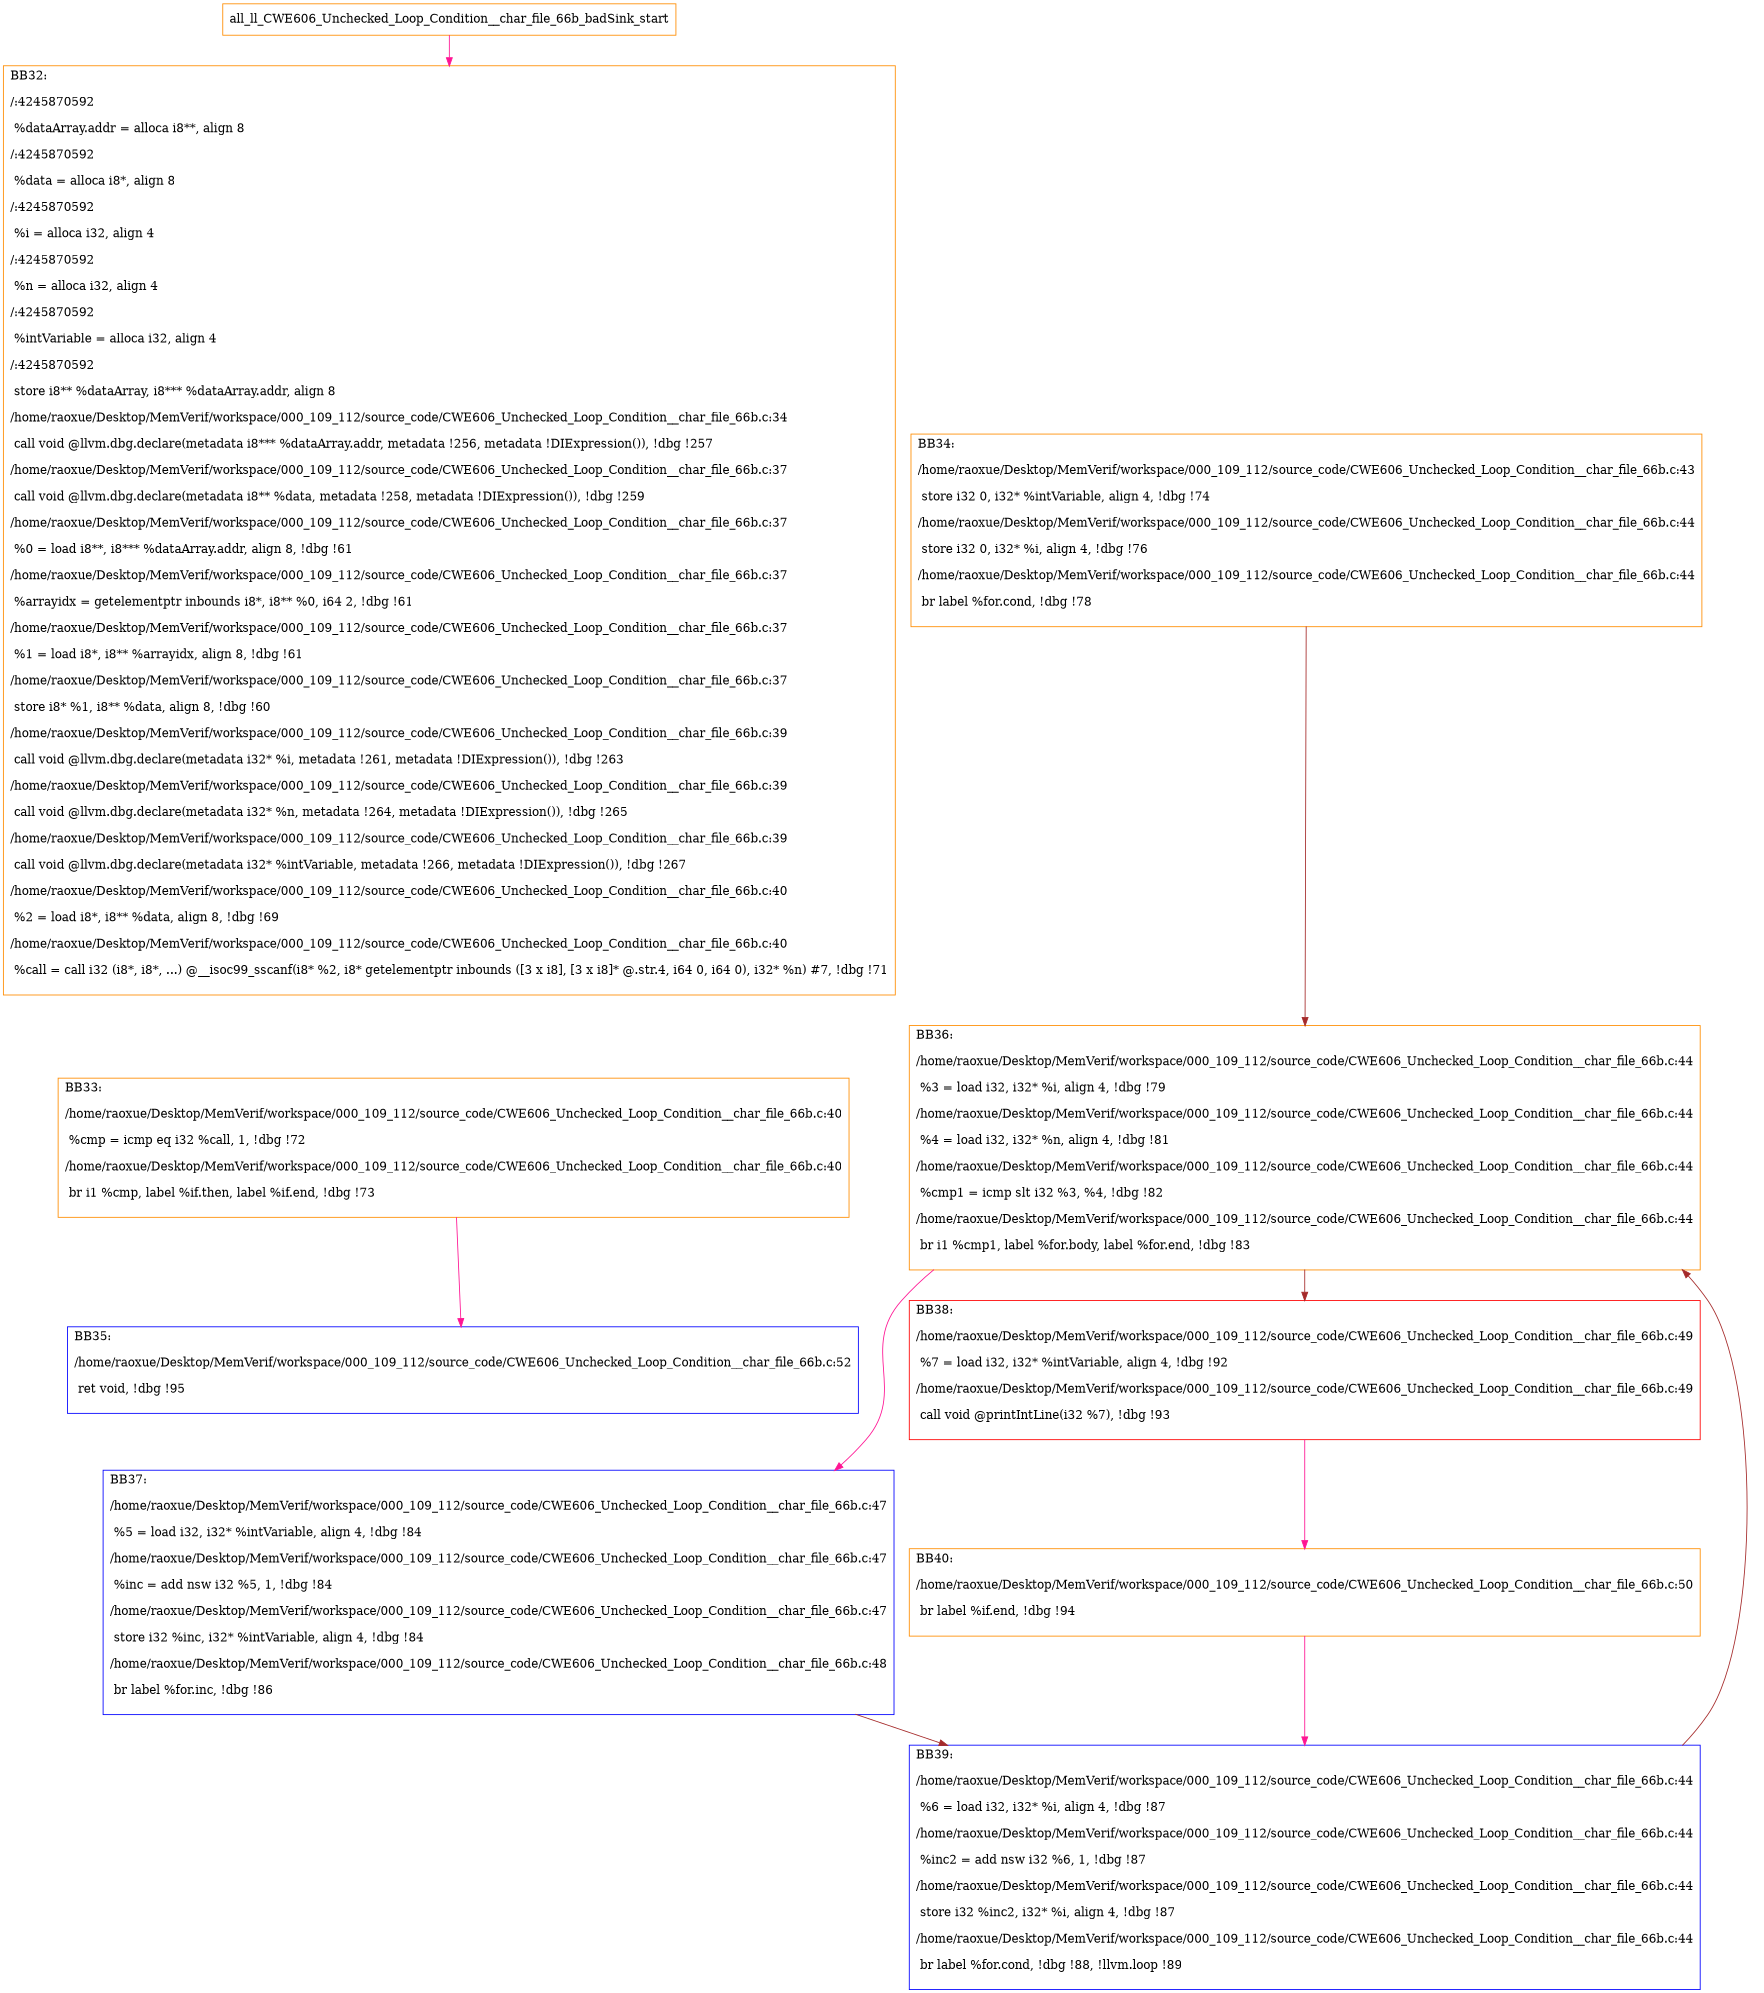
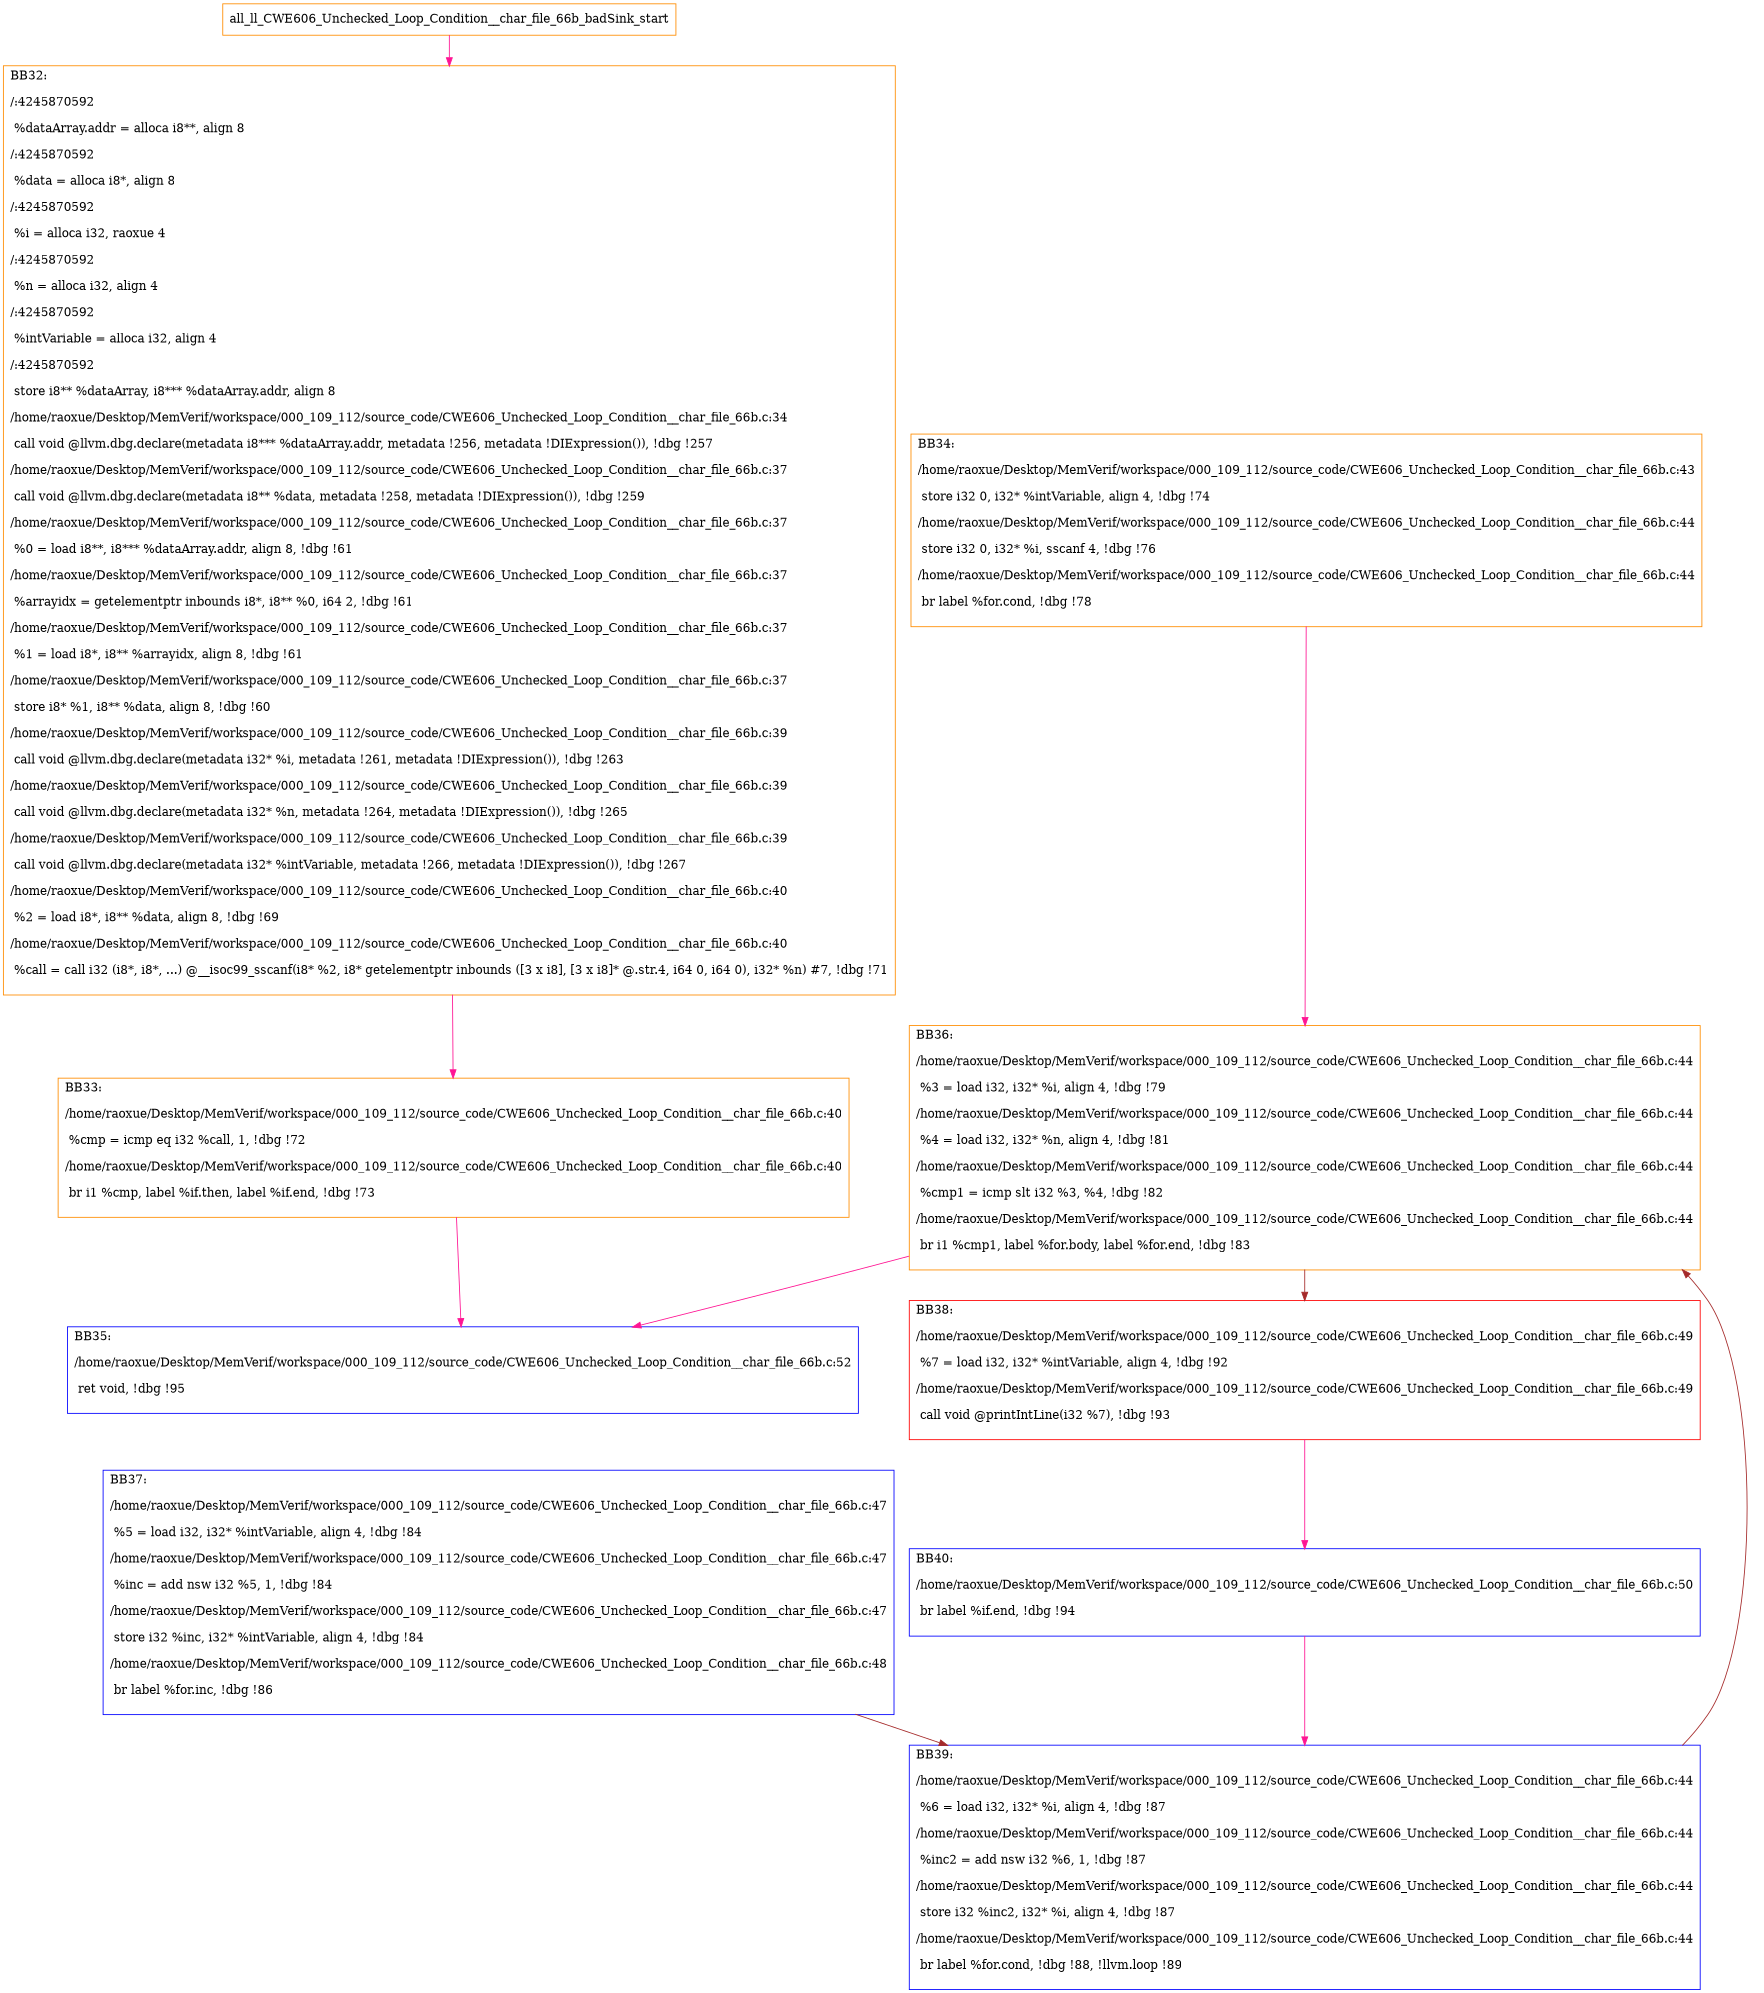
(82, 234) -> (88, 234)
(1033, 549) -> (1037, 549)
(1306, 822) -> (1306, 822)
none -> (453, 1032)
(883, 1365) -> (775, 1291)
(1305, 1592) -> (1305, 1592)
